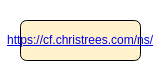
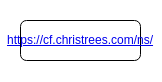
(81, 41) -> (81, 41)
